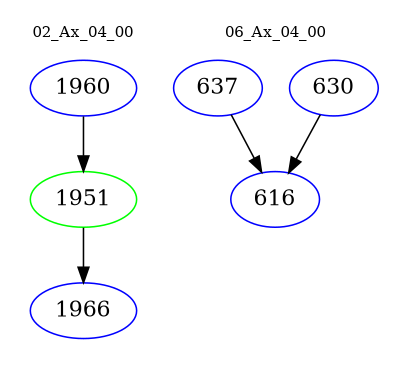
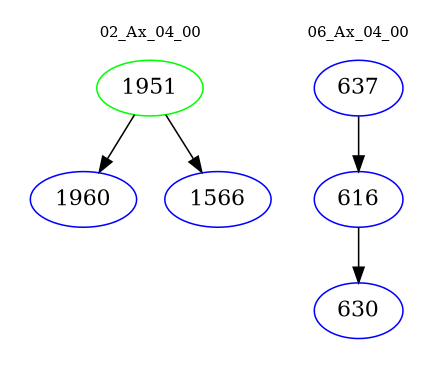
(83, 136) -> (121, 137)
(308, 137) -> (359, 247)
(83, 311) -> (218, 199)
